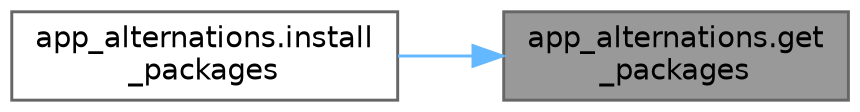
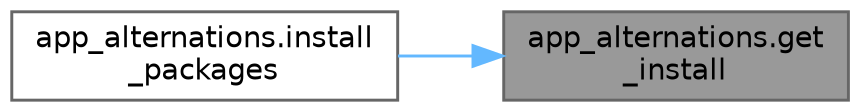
(676, 56) -> (676, 56)
